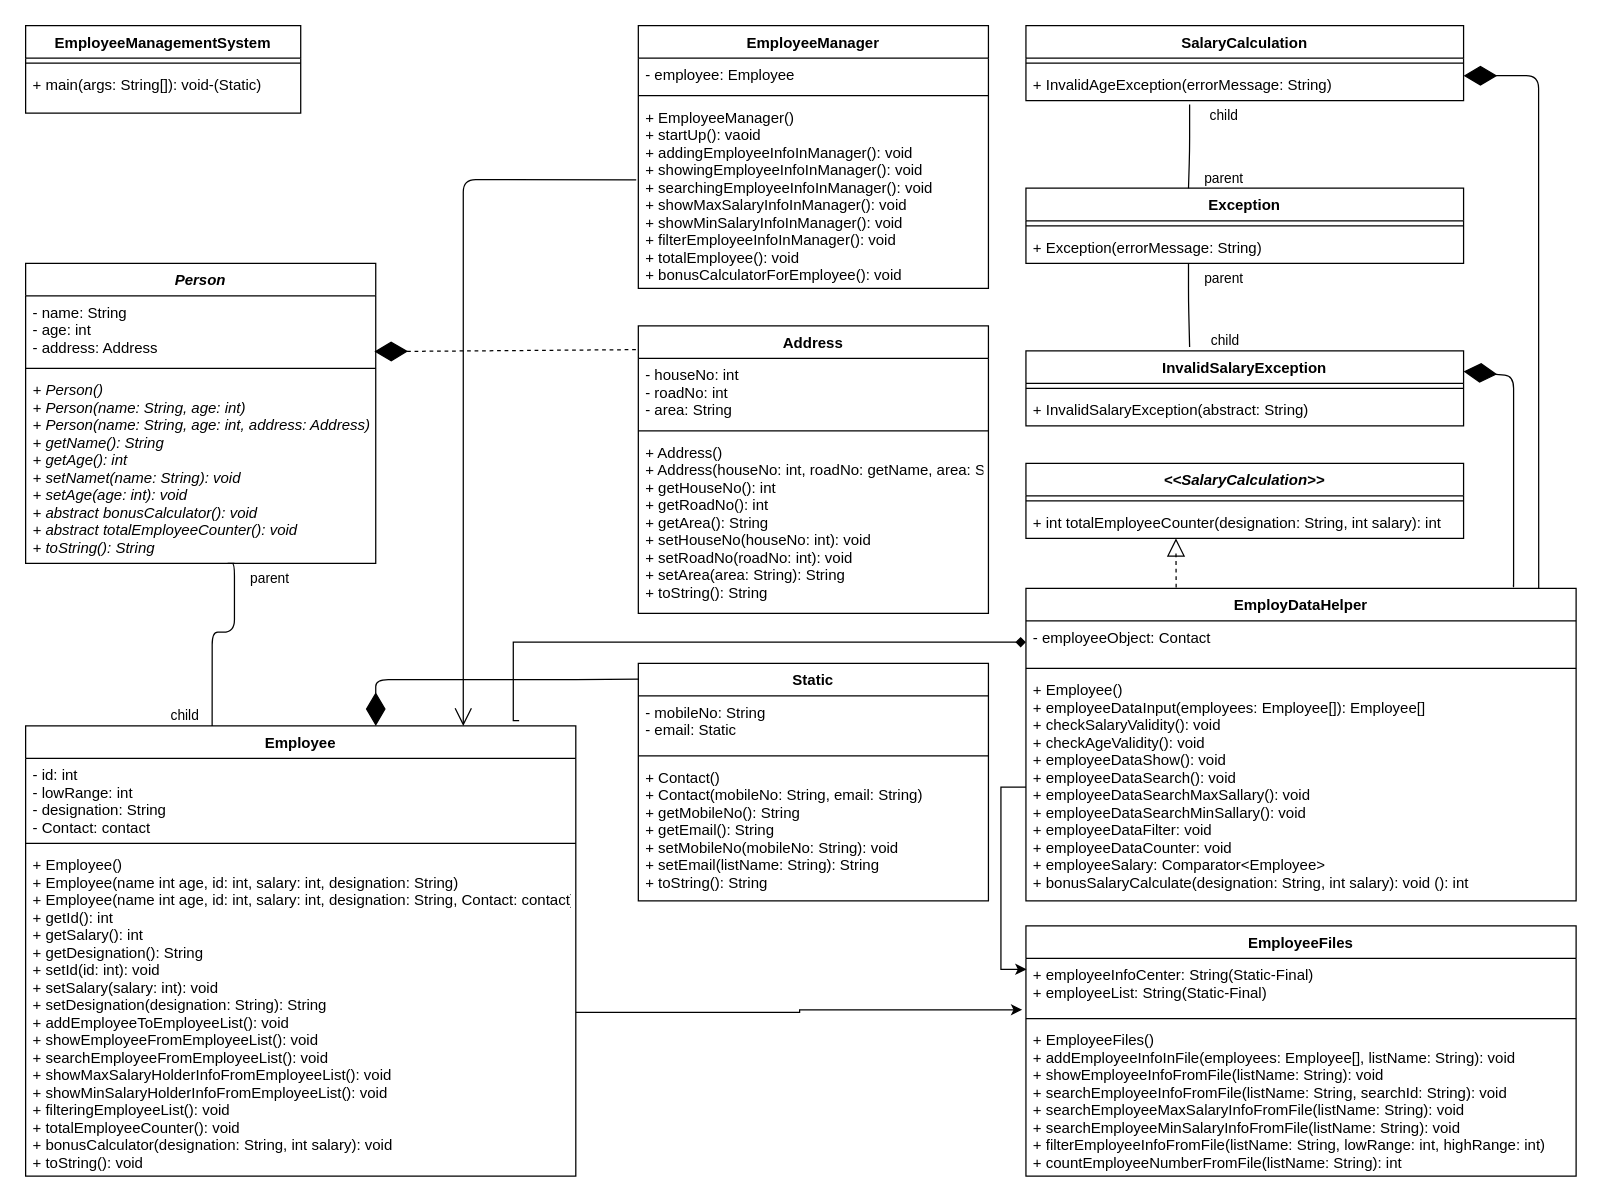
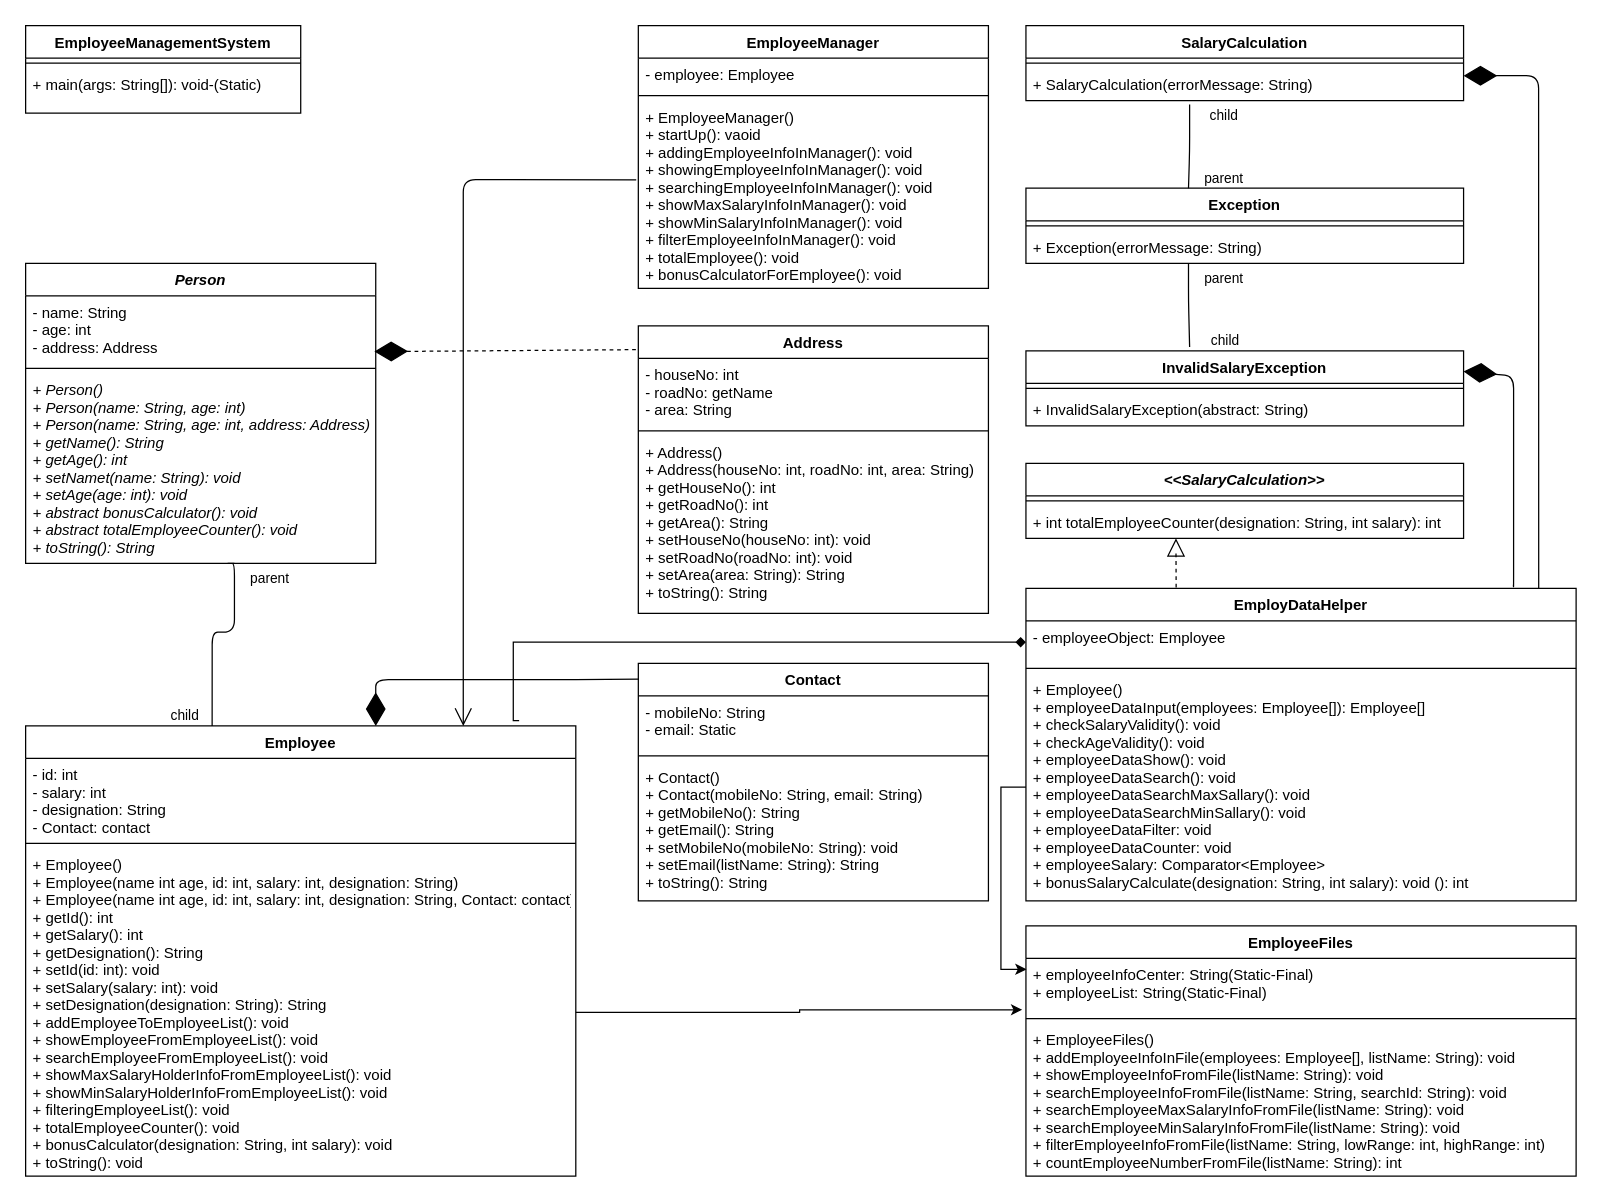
(1201, 85) -> (1191, 85)
(696, 375) -> (696, 375)
(689, 453) -> (689, 453)
(1130, 638) -> (1132, 638)
(813, 680) -> (813, 680)
(61, 775) -> (61, 775)
